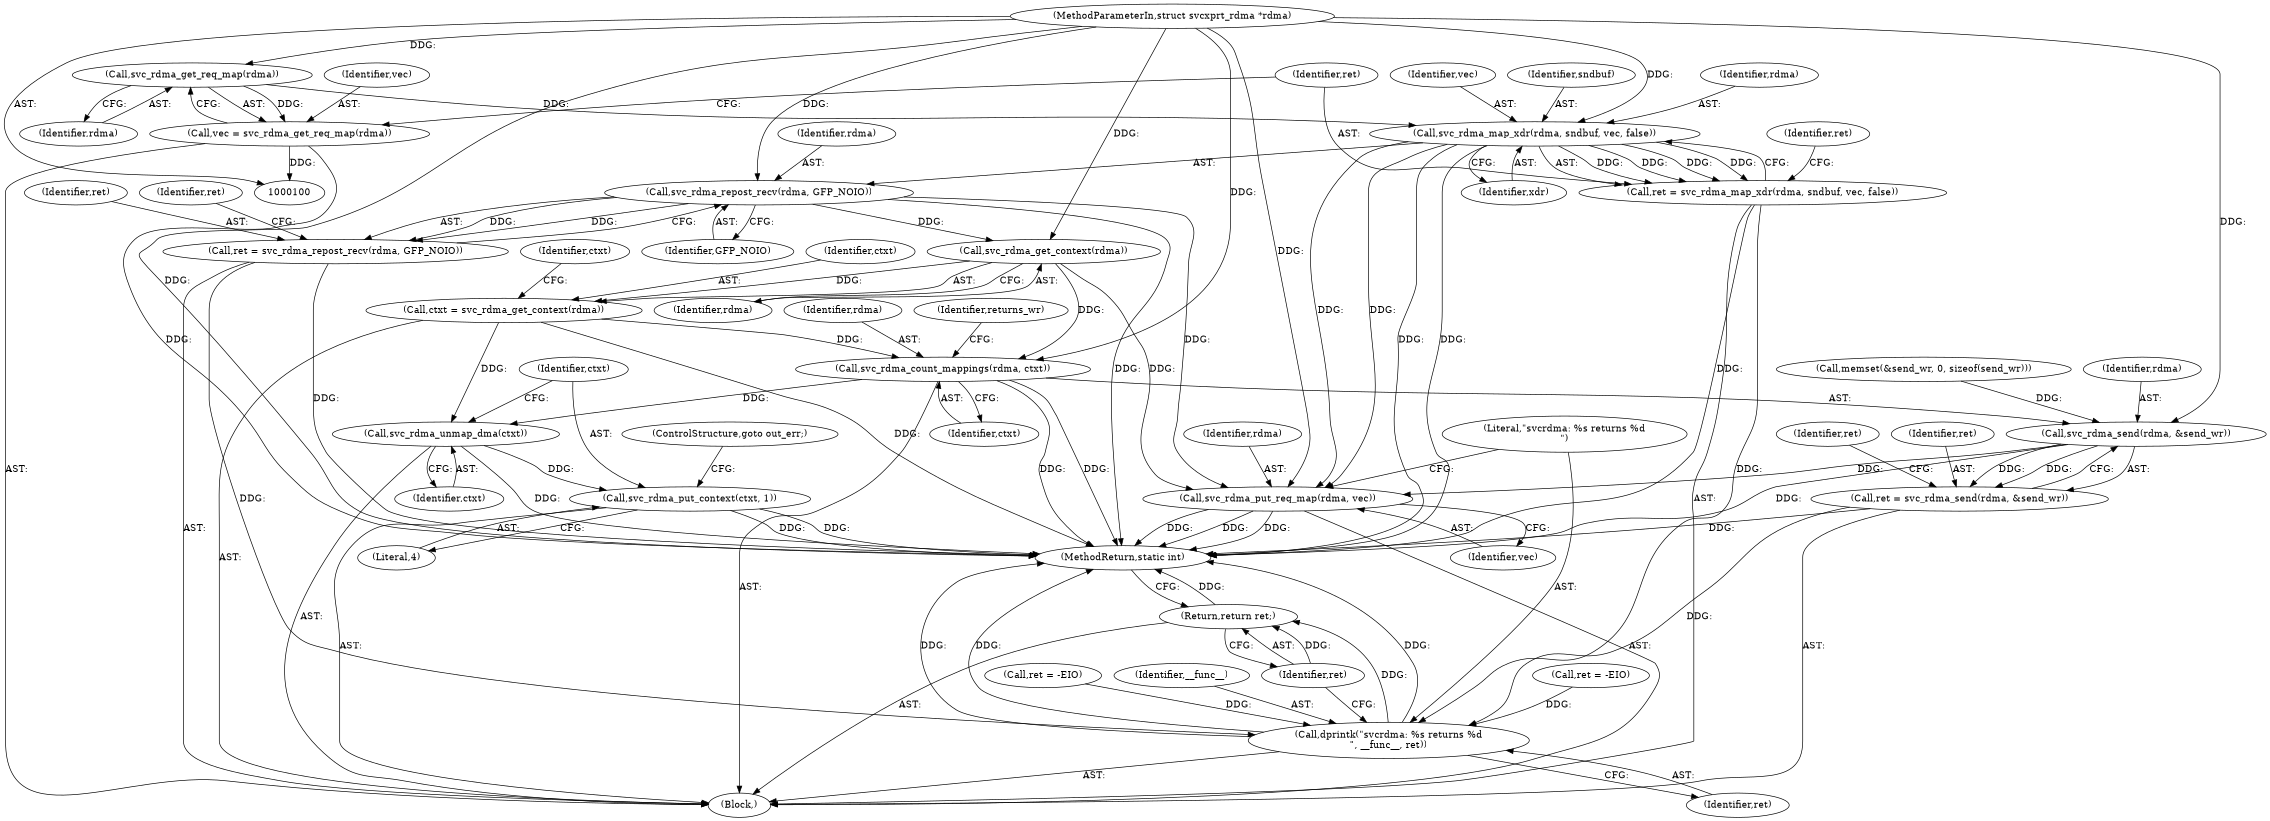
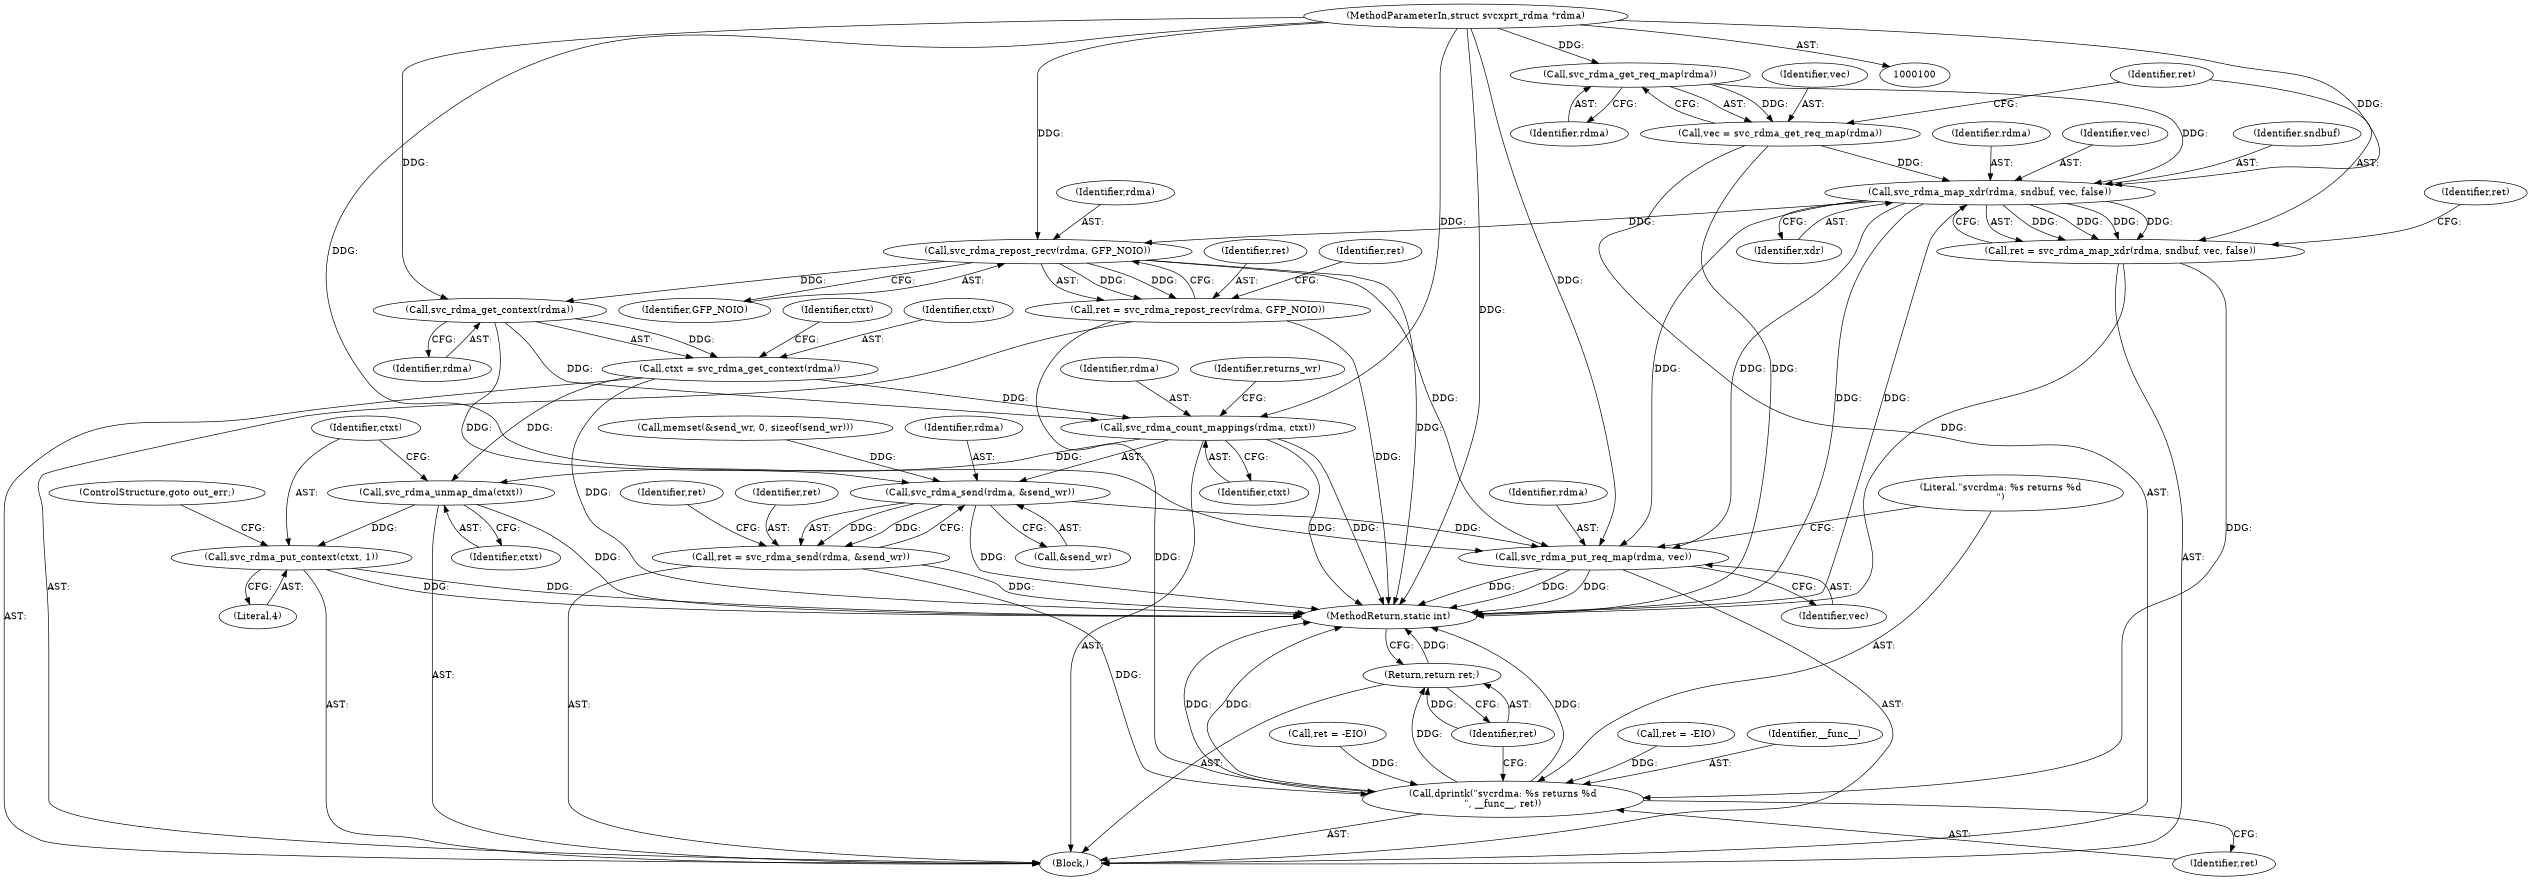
(290, 160) -> (1882, 162)
(1206, 163) -> (1643, 222)
none -> (1073, 558)
